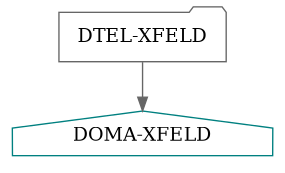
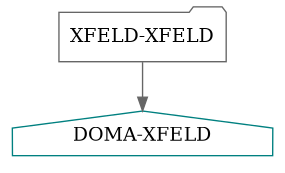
(143, 37) -> (143, 37)
